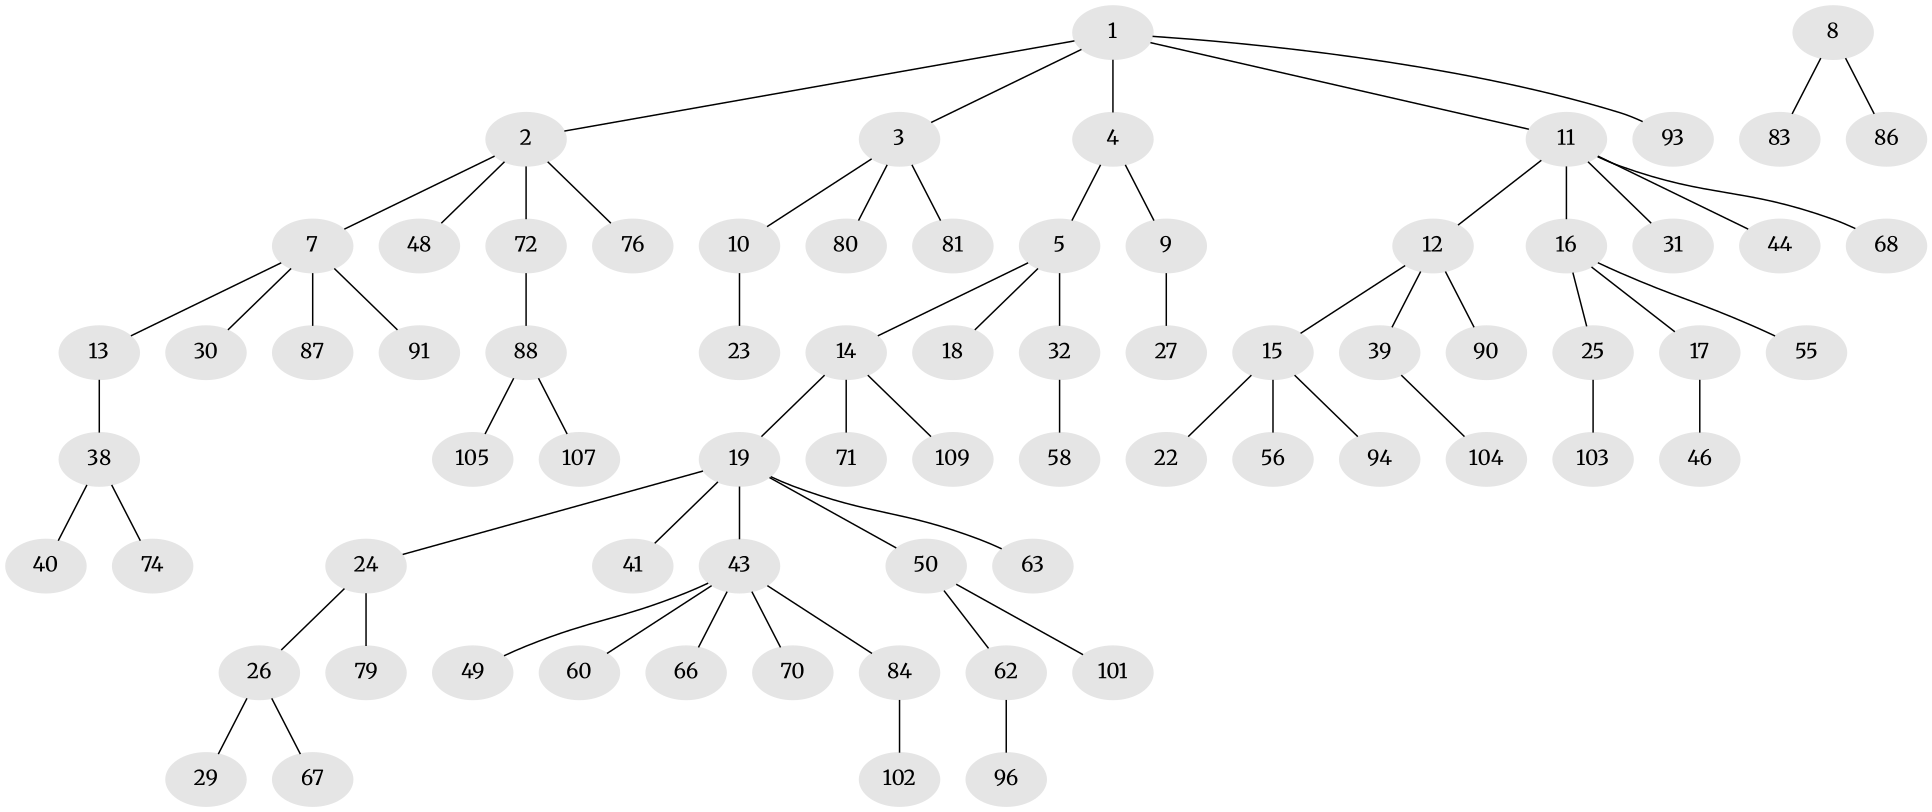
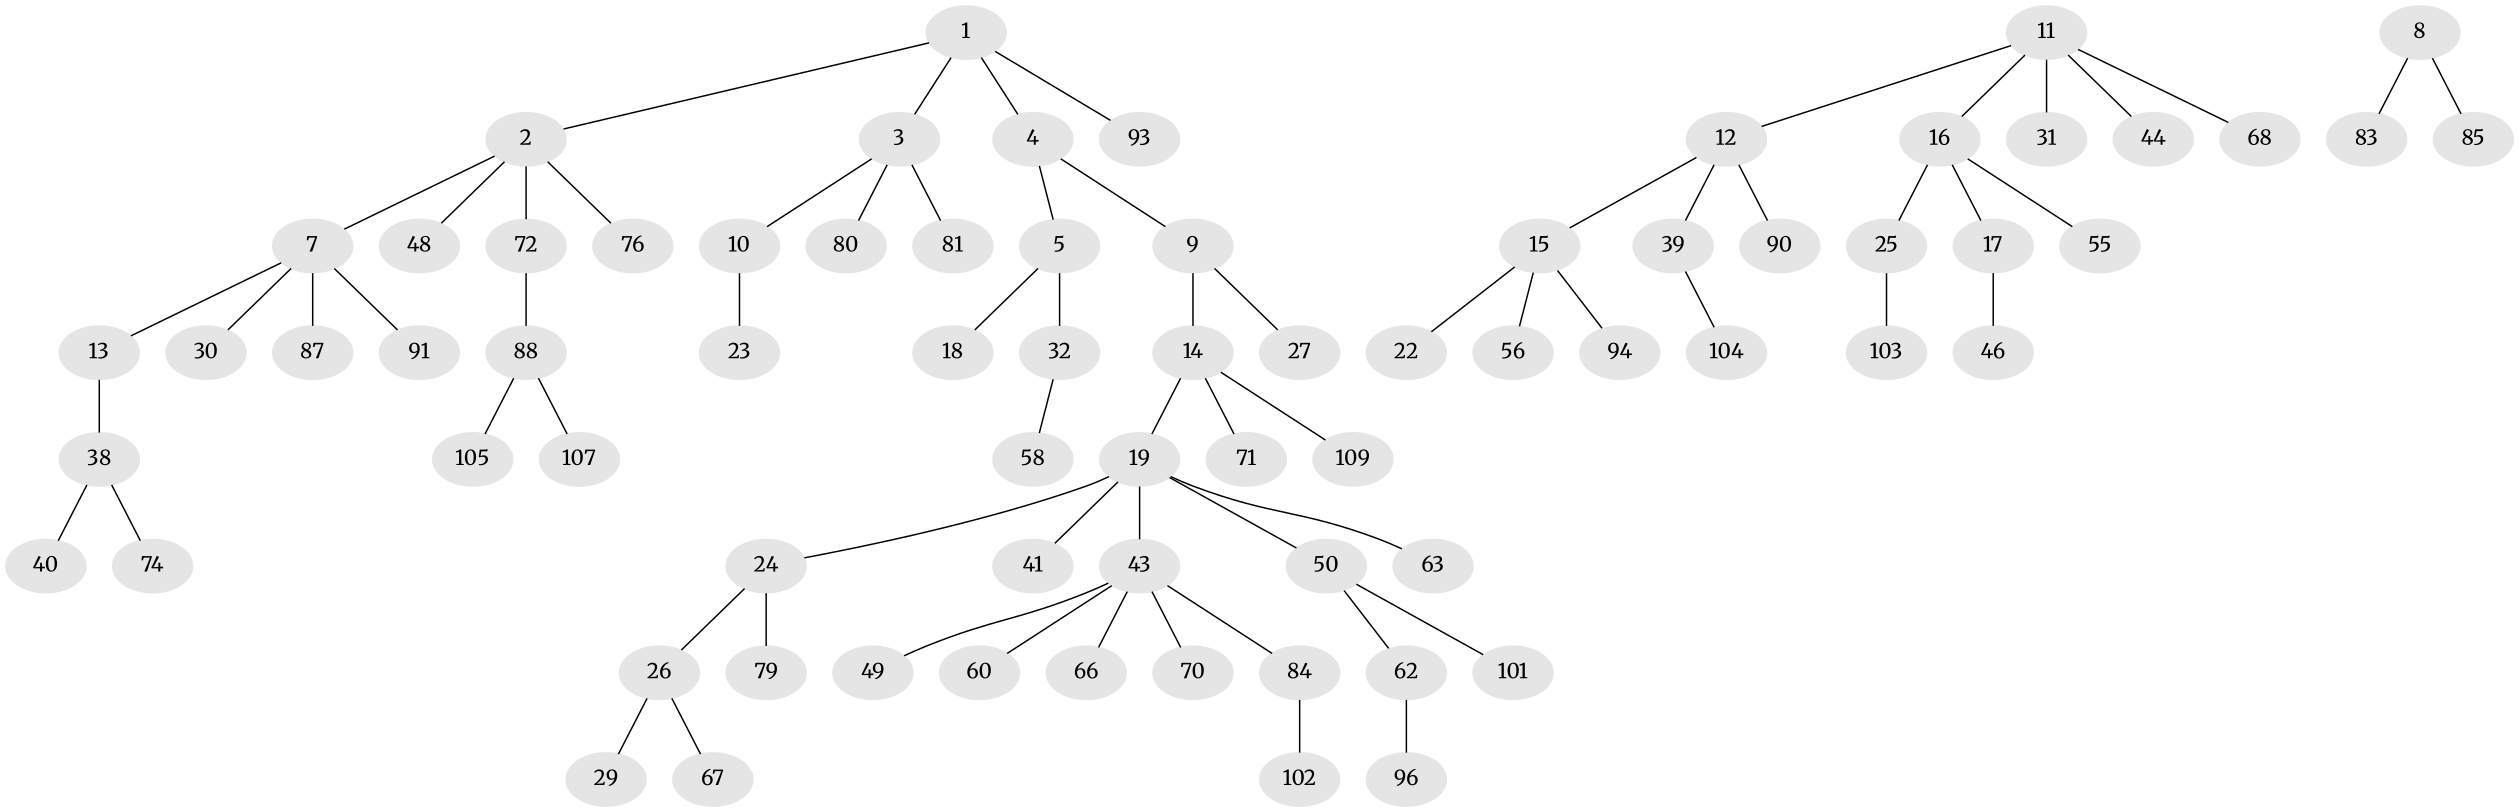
(1340, 86) -> none
(1887, 139) -> (2473, 139)
(953, 299) -> (1193, 300)
